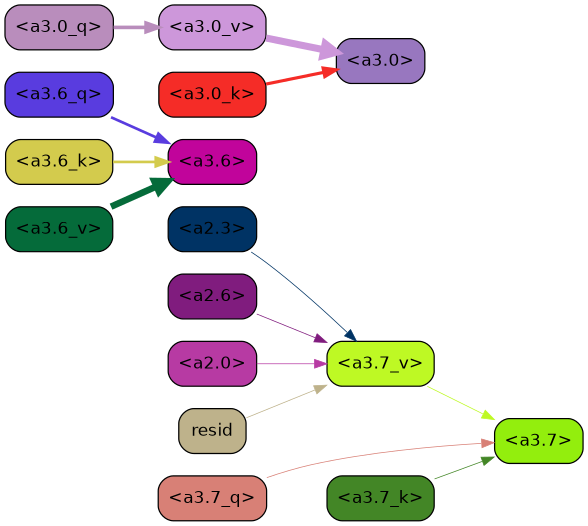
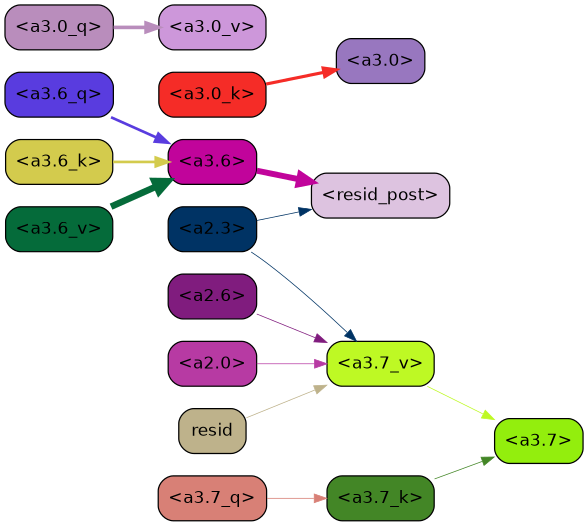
(295, 44) -> none
none -> (381, 196)
(373, 454) -> (290, 498)
